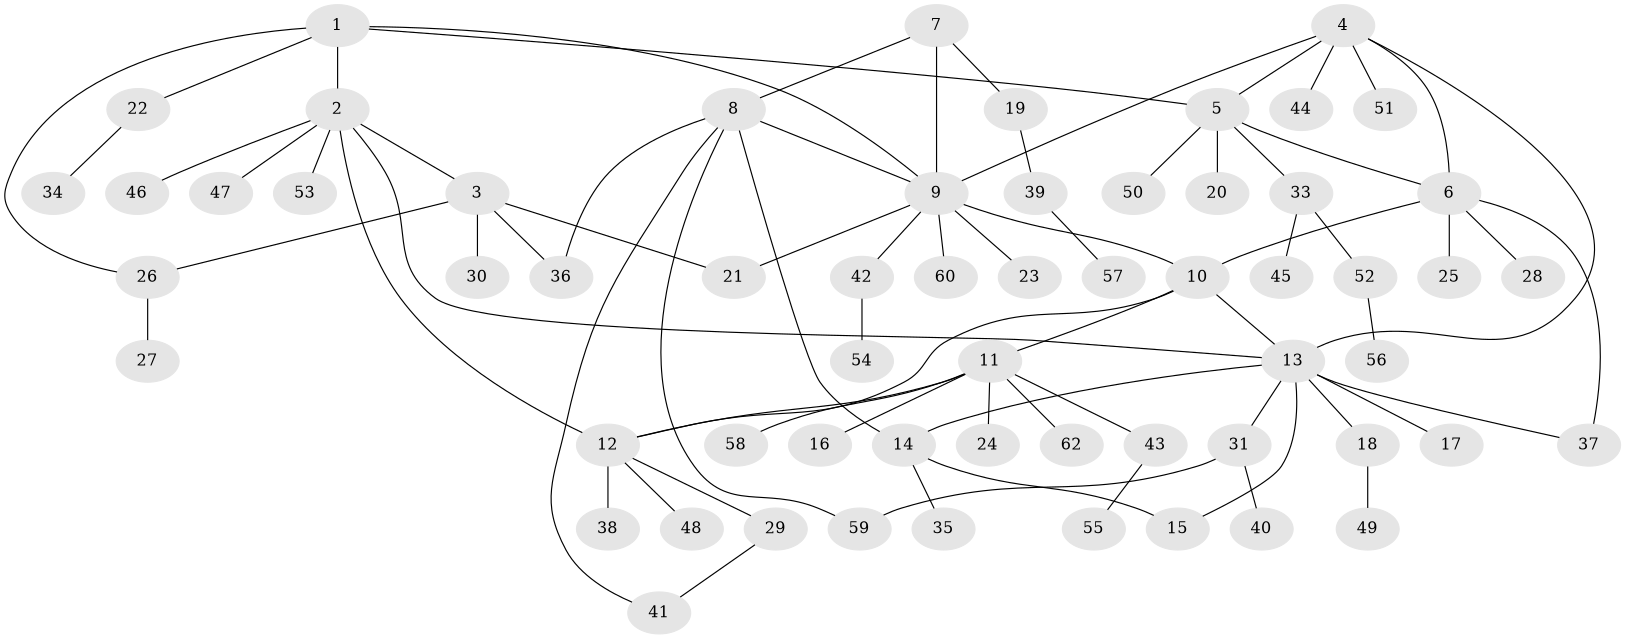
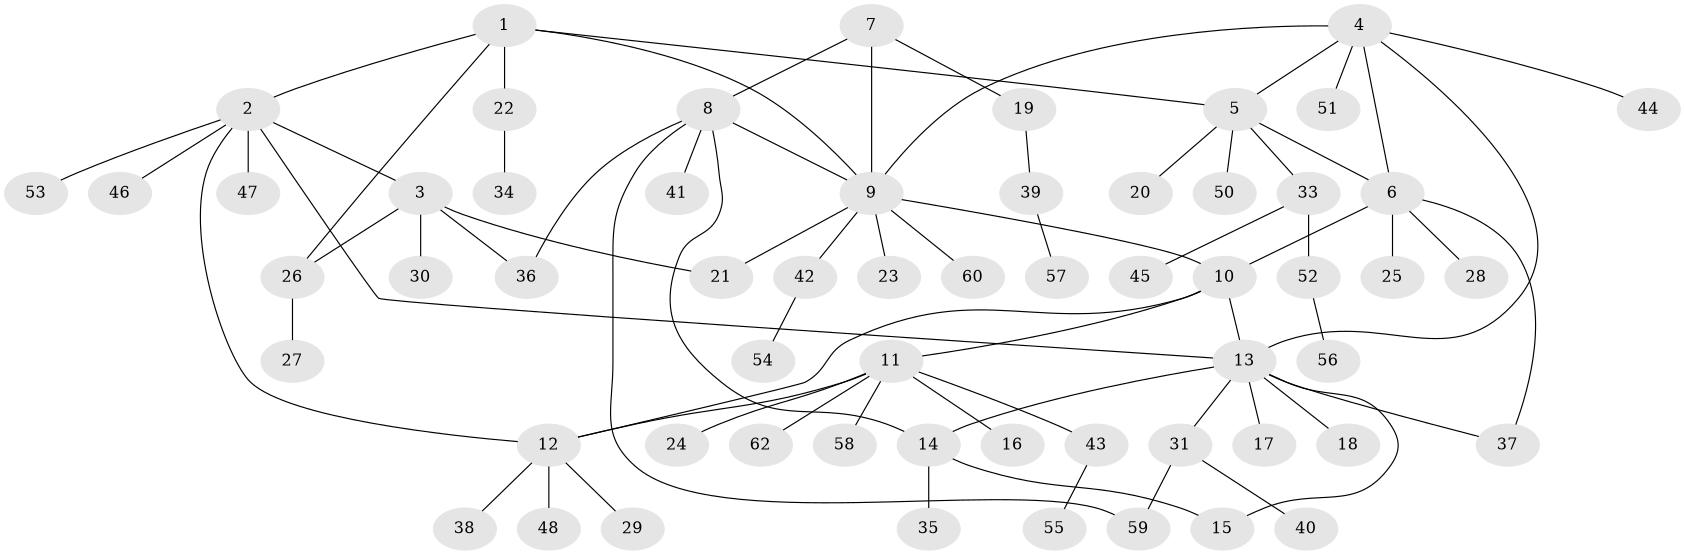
(1368, 529) -> none
(718, 571) -> none
